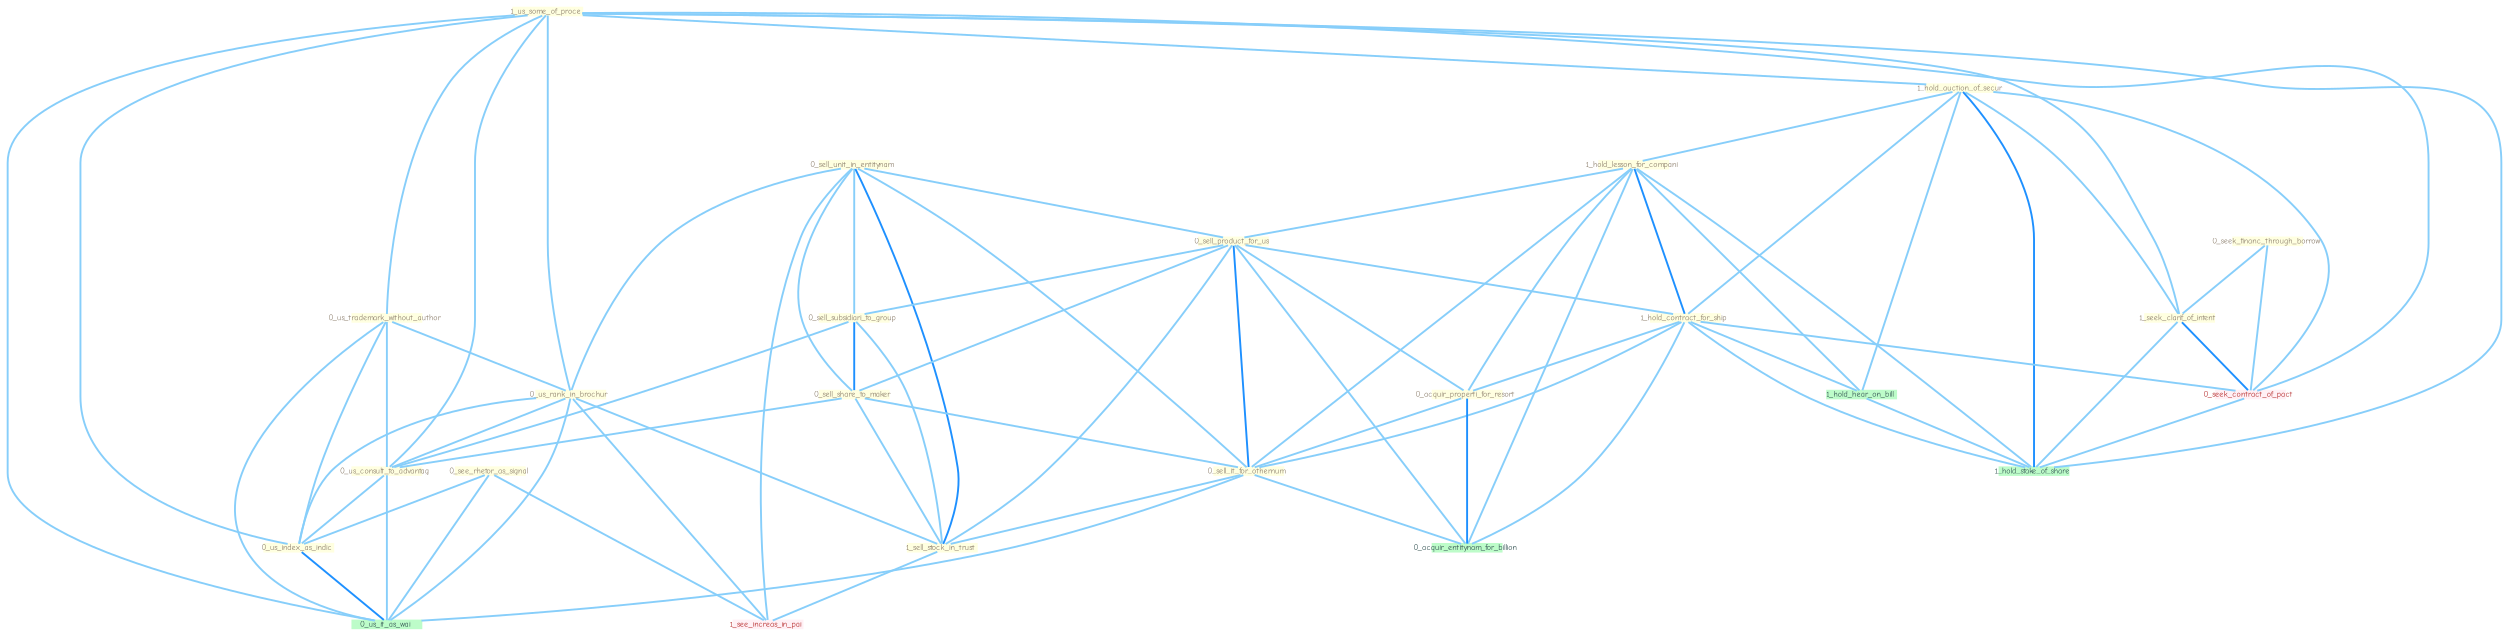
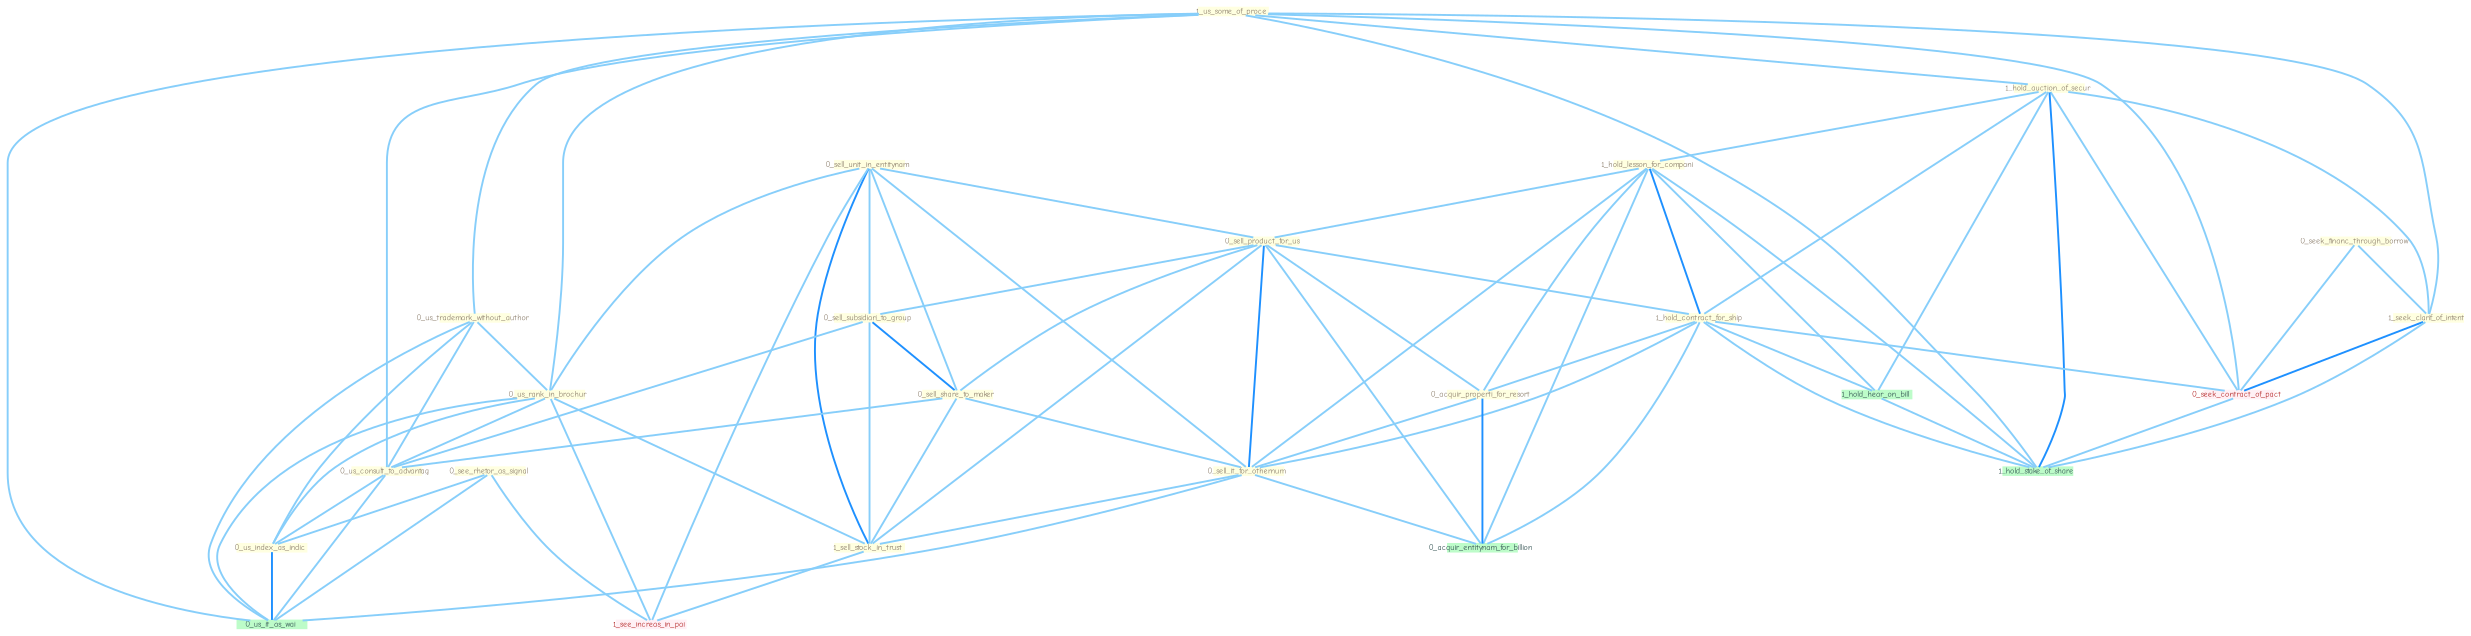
(80, 172) -> none
